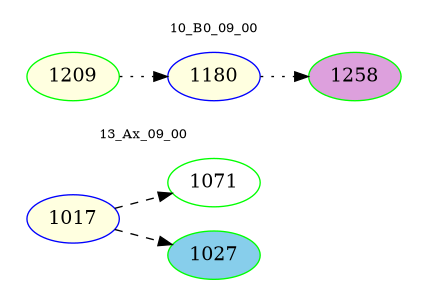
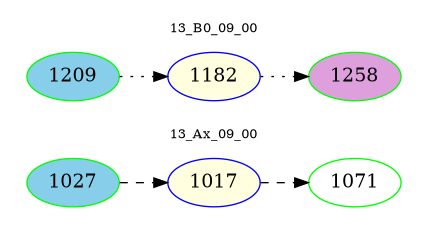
(214, 29) -> (214, 29)
(73, 77) -> (73, 77)
(214, 77) -> (214, 77)
(137, 235) -> (137, 183)
